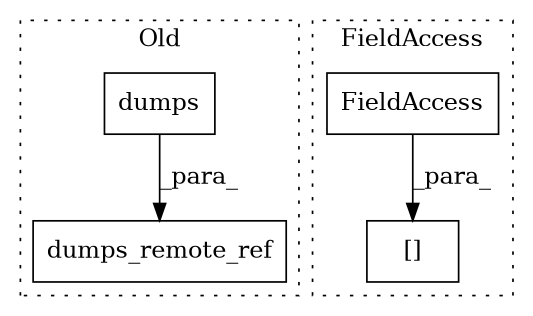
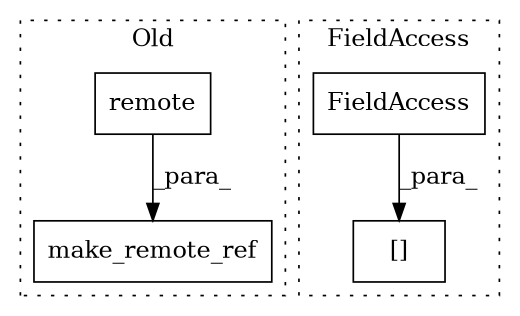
(160, 104) -> (153, 104)
(160, 251) -> (153, 251)
